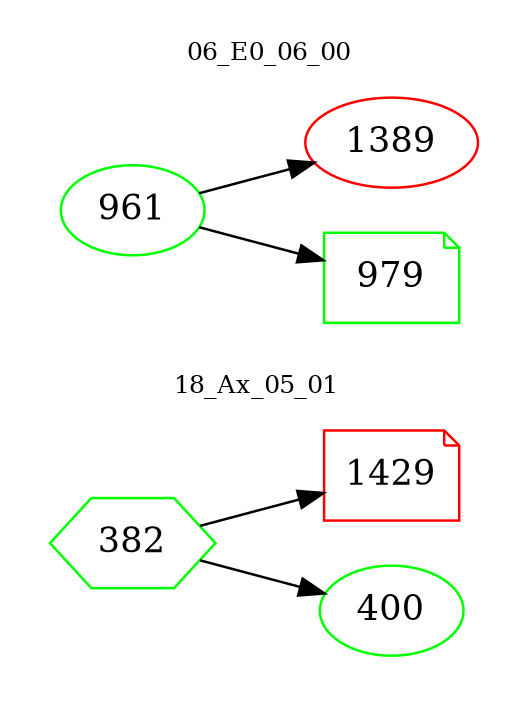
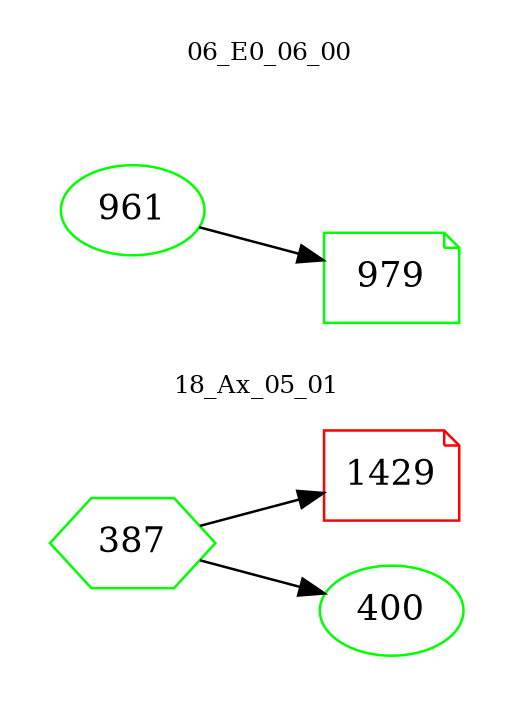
(392, 143) -> none
(133, 543) -> (133, 543)
